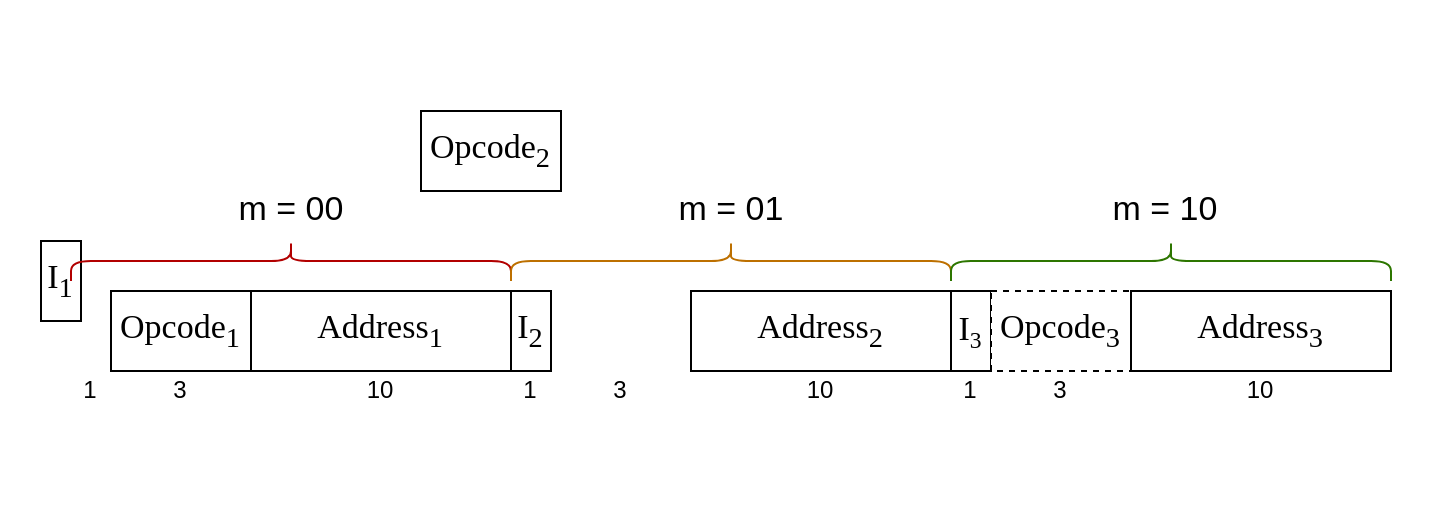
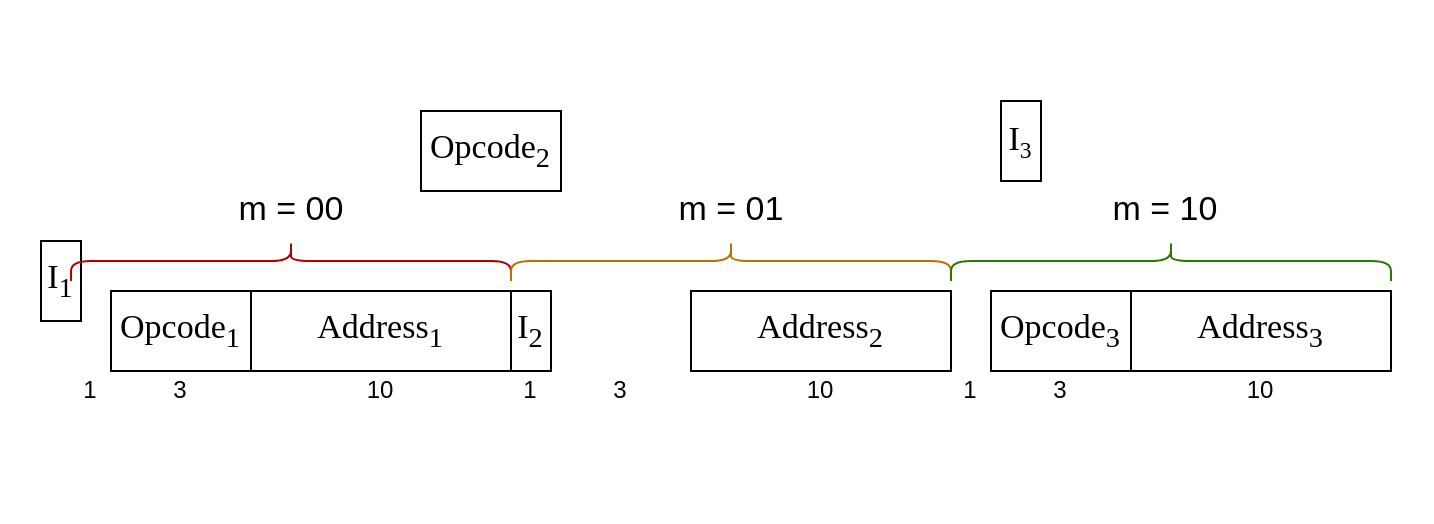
(971, 331) -> (1021, 141)
(1061, 331) -> (1061, 331)
